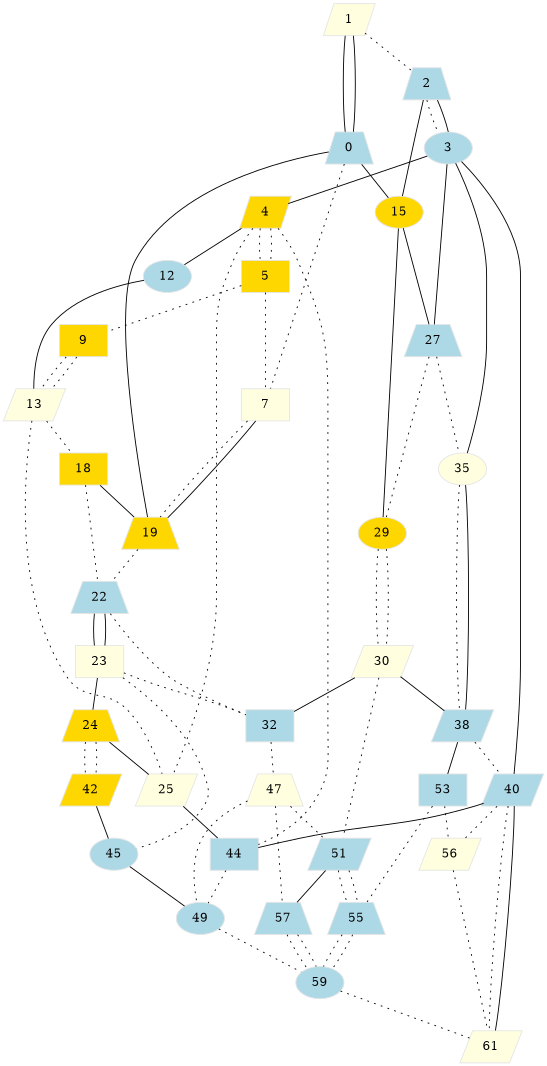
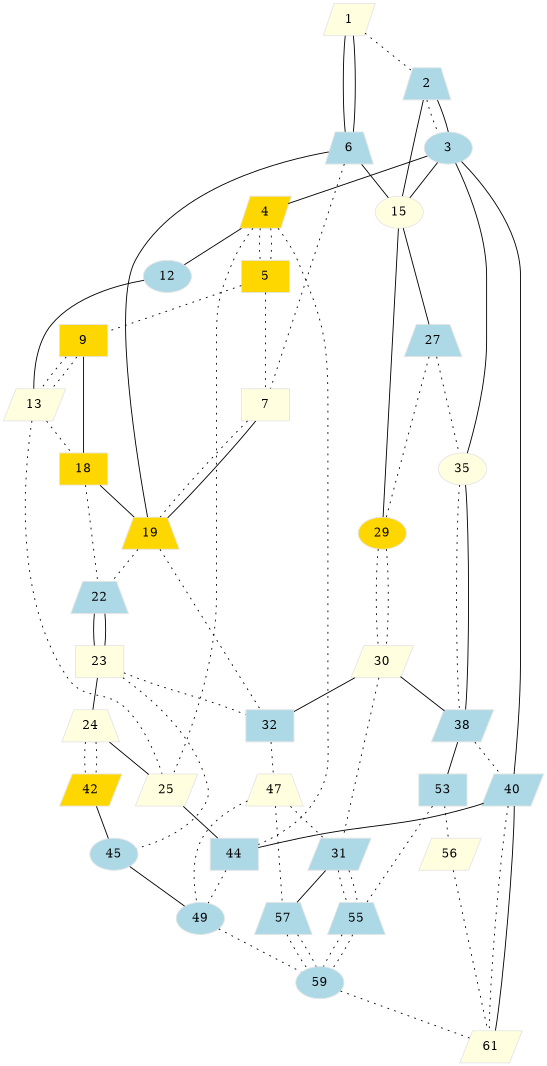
(349, 148) -> (349, 148)
(399, 212) -> (399, 212)
(441, 244) -> (424, 180)
none -> (84, 405)
(169, 677) -> (208, 625)
(91, 726) -> (91, 726)
(481, 822) -> none
(339, 854) -> (339, 854)
